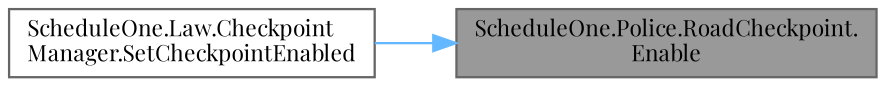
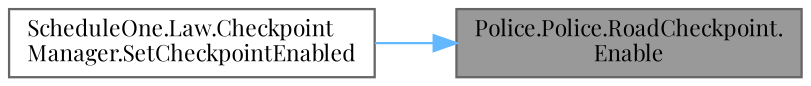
(666, 43) -> (629, 43)
